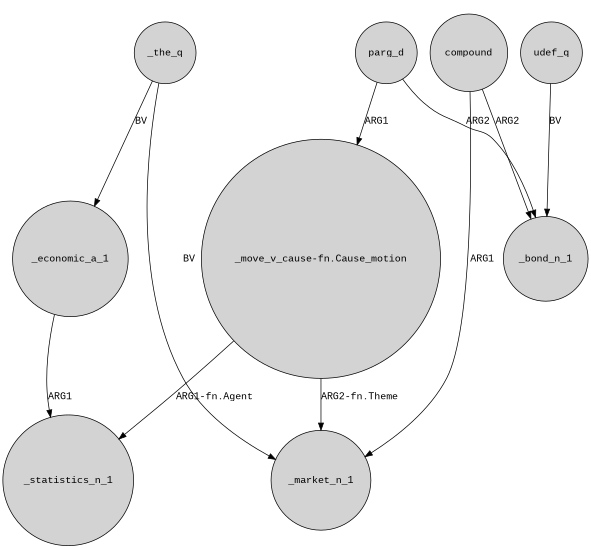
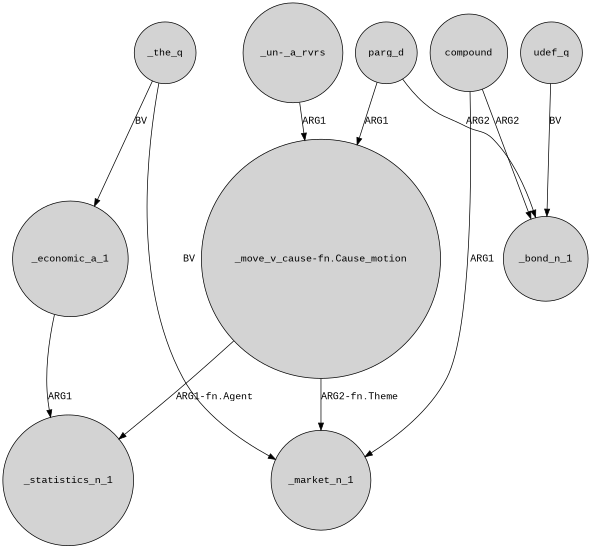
none -> (293, 53)
